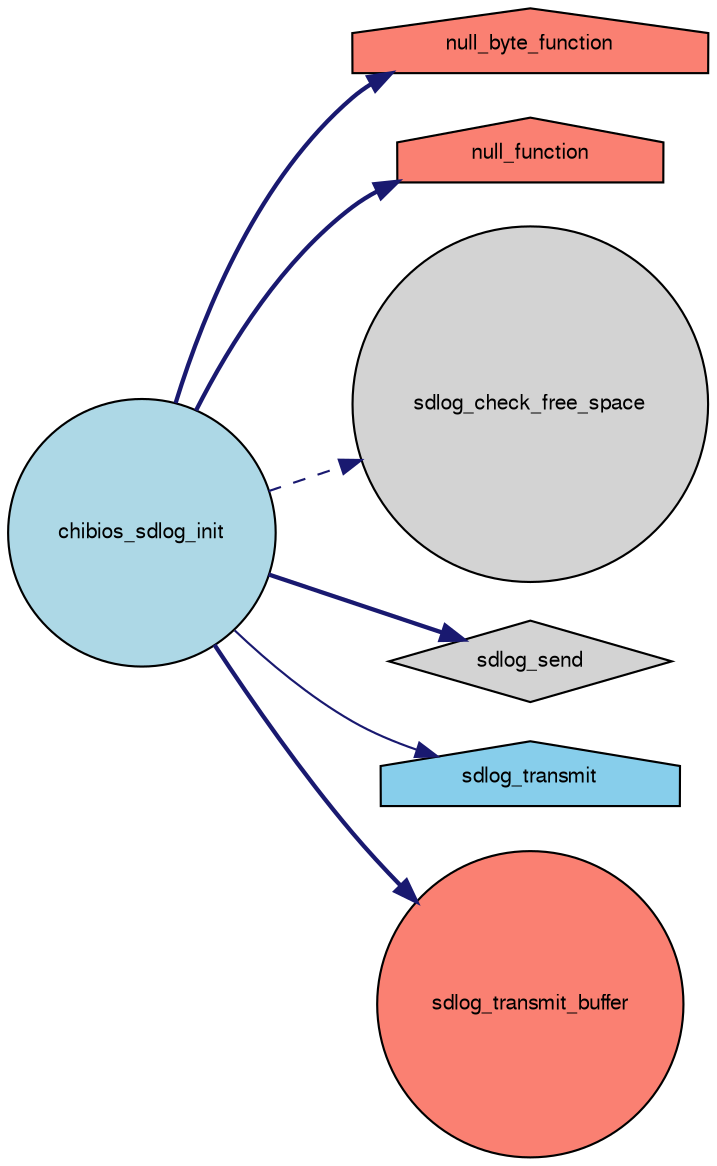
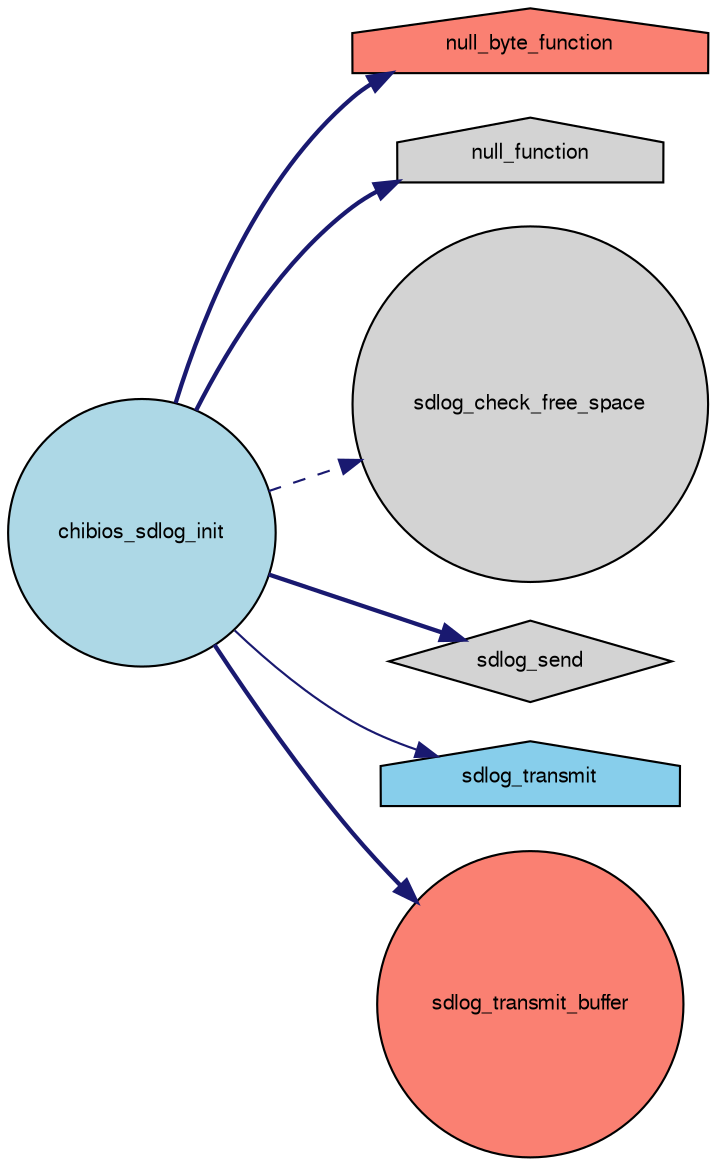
(530, 153) -> (530, 153)
